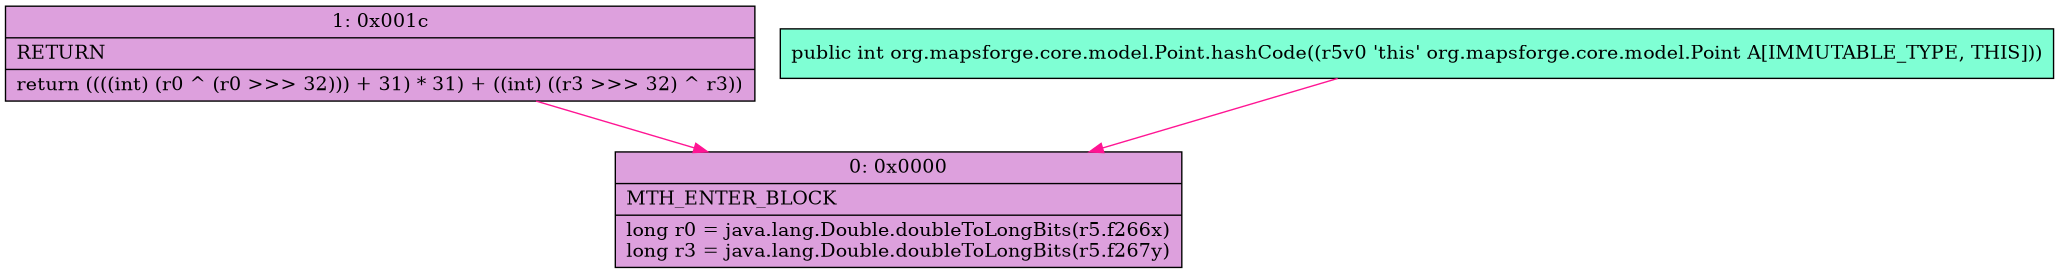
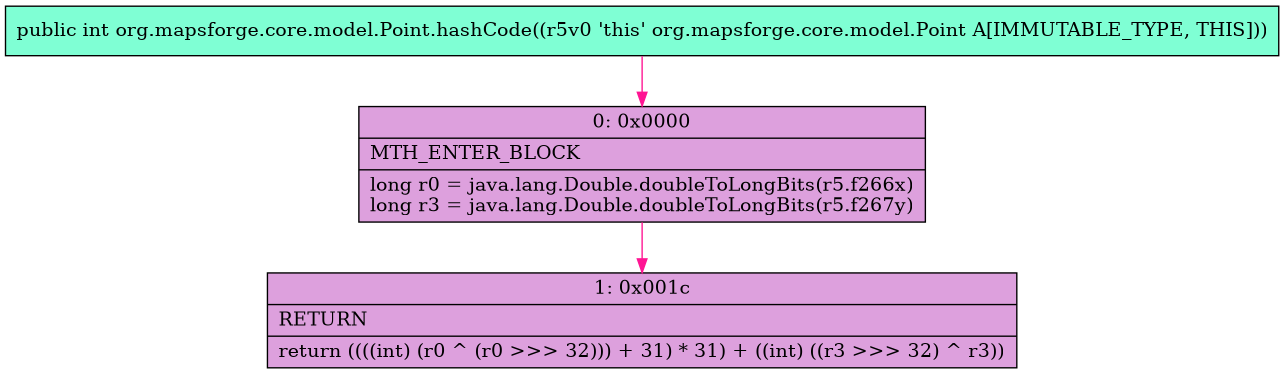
(615, 125) -> (642, 241)
